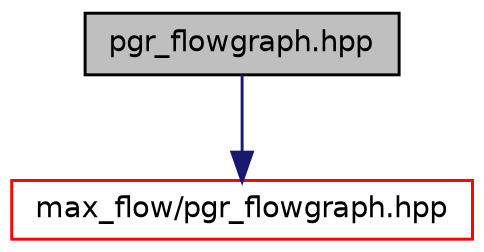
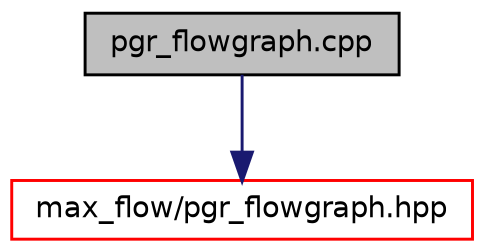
(242, 44) -> (242, 44)
